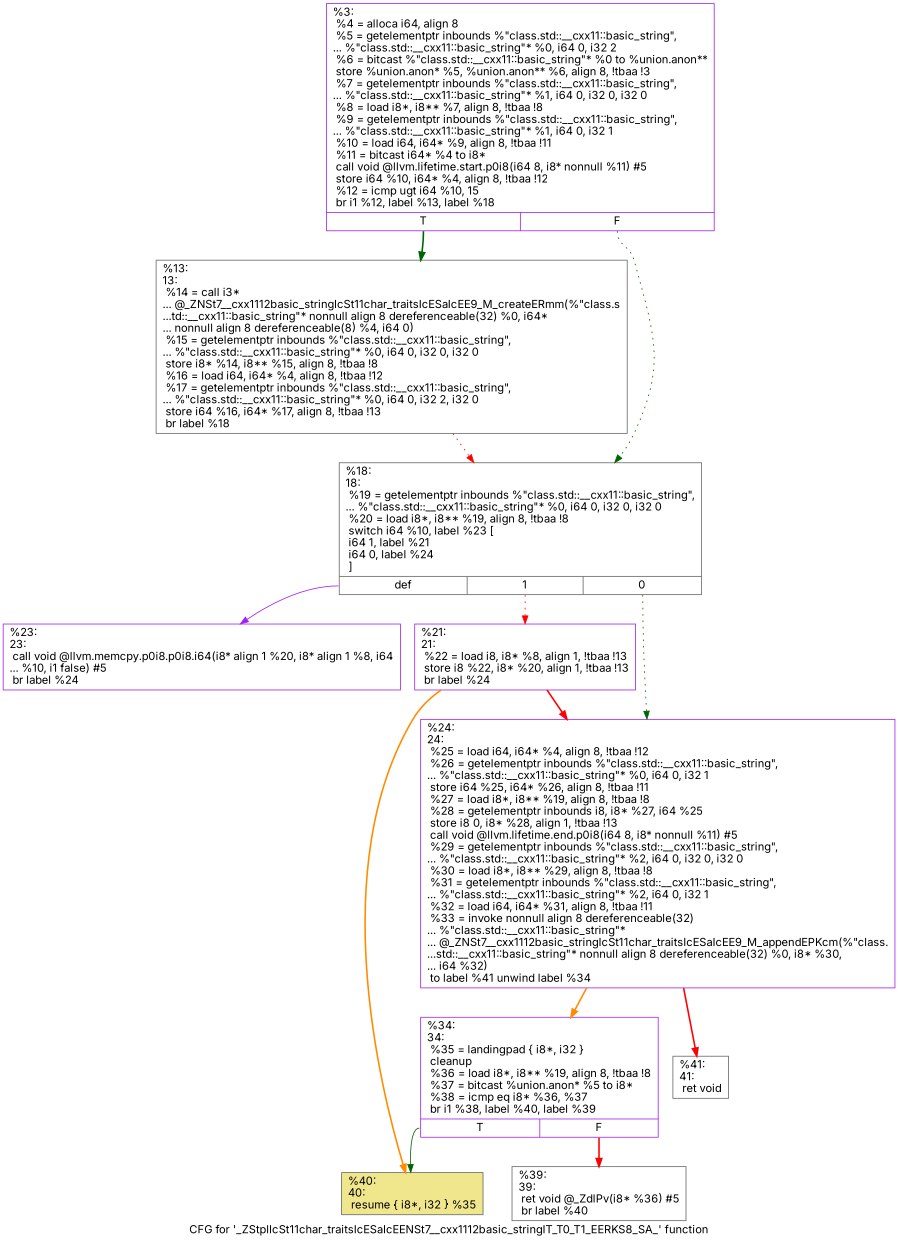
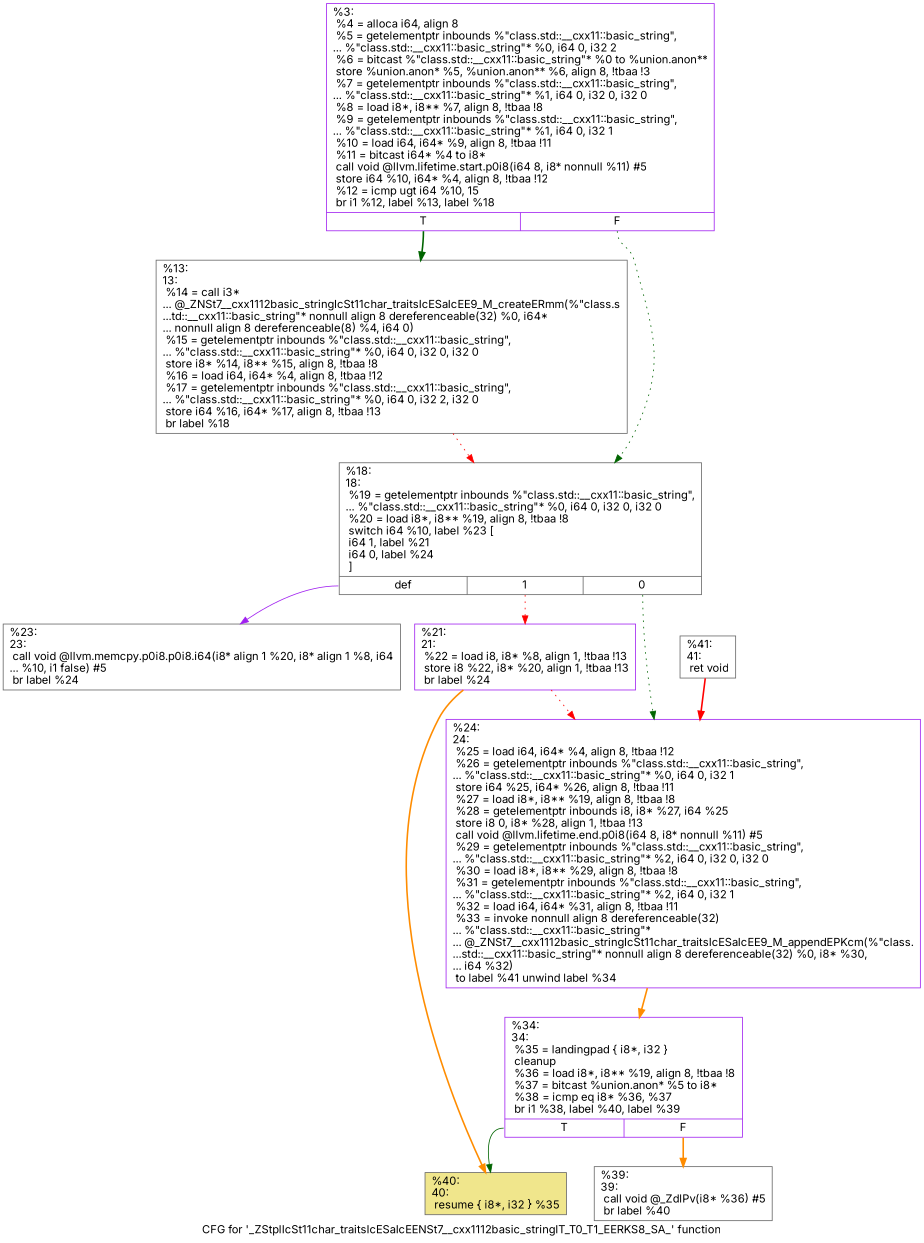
(202, 657) -> (202, 657)
(555, 701) -> (560, 701)
(689, 1018) -> (703, 695)
(599, 1148) -> (683, 1148)
(599, 1199) -> (683, 1199)
